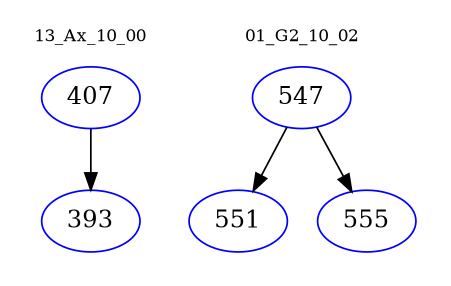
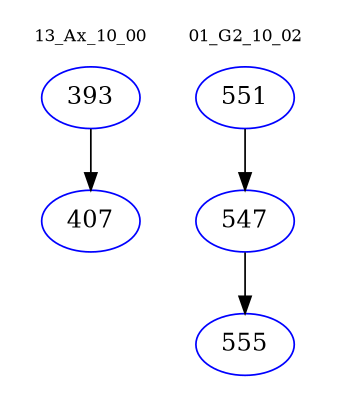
(91, 151) -> (91, 151)
(274, 151) -> (245, 151)
